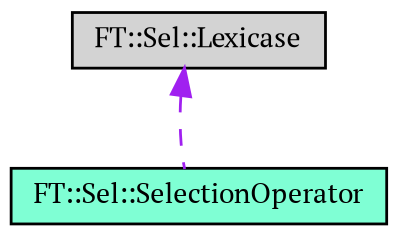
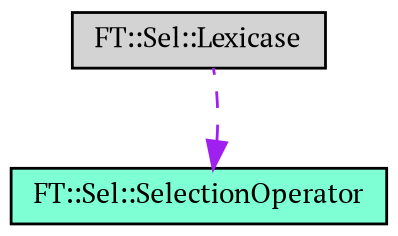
(180, 132) -> (217, 105)
